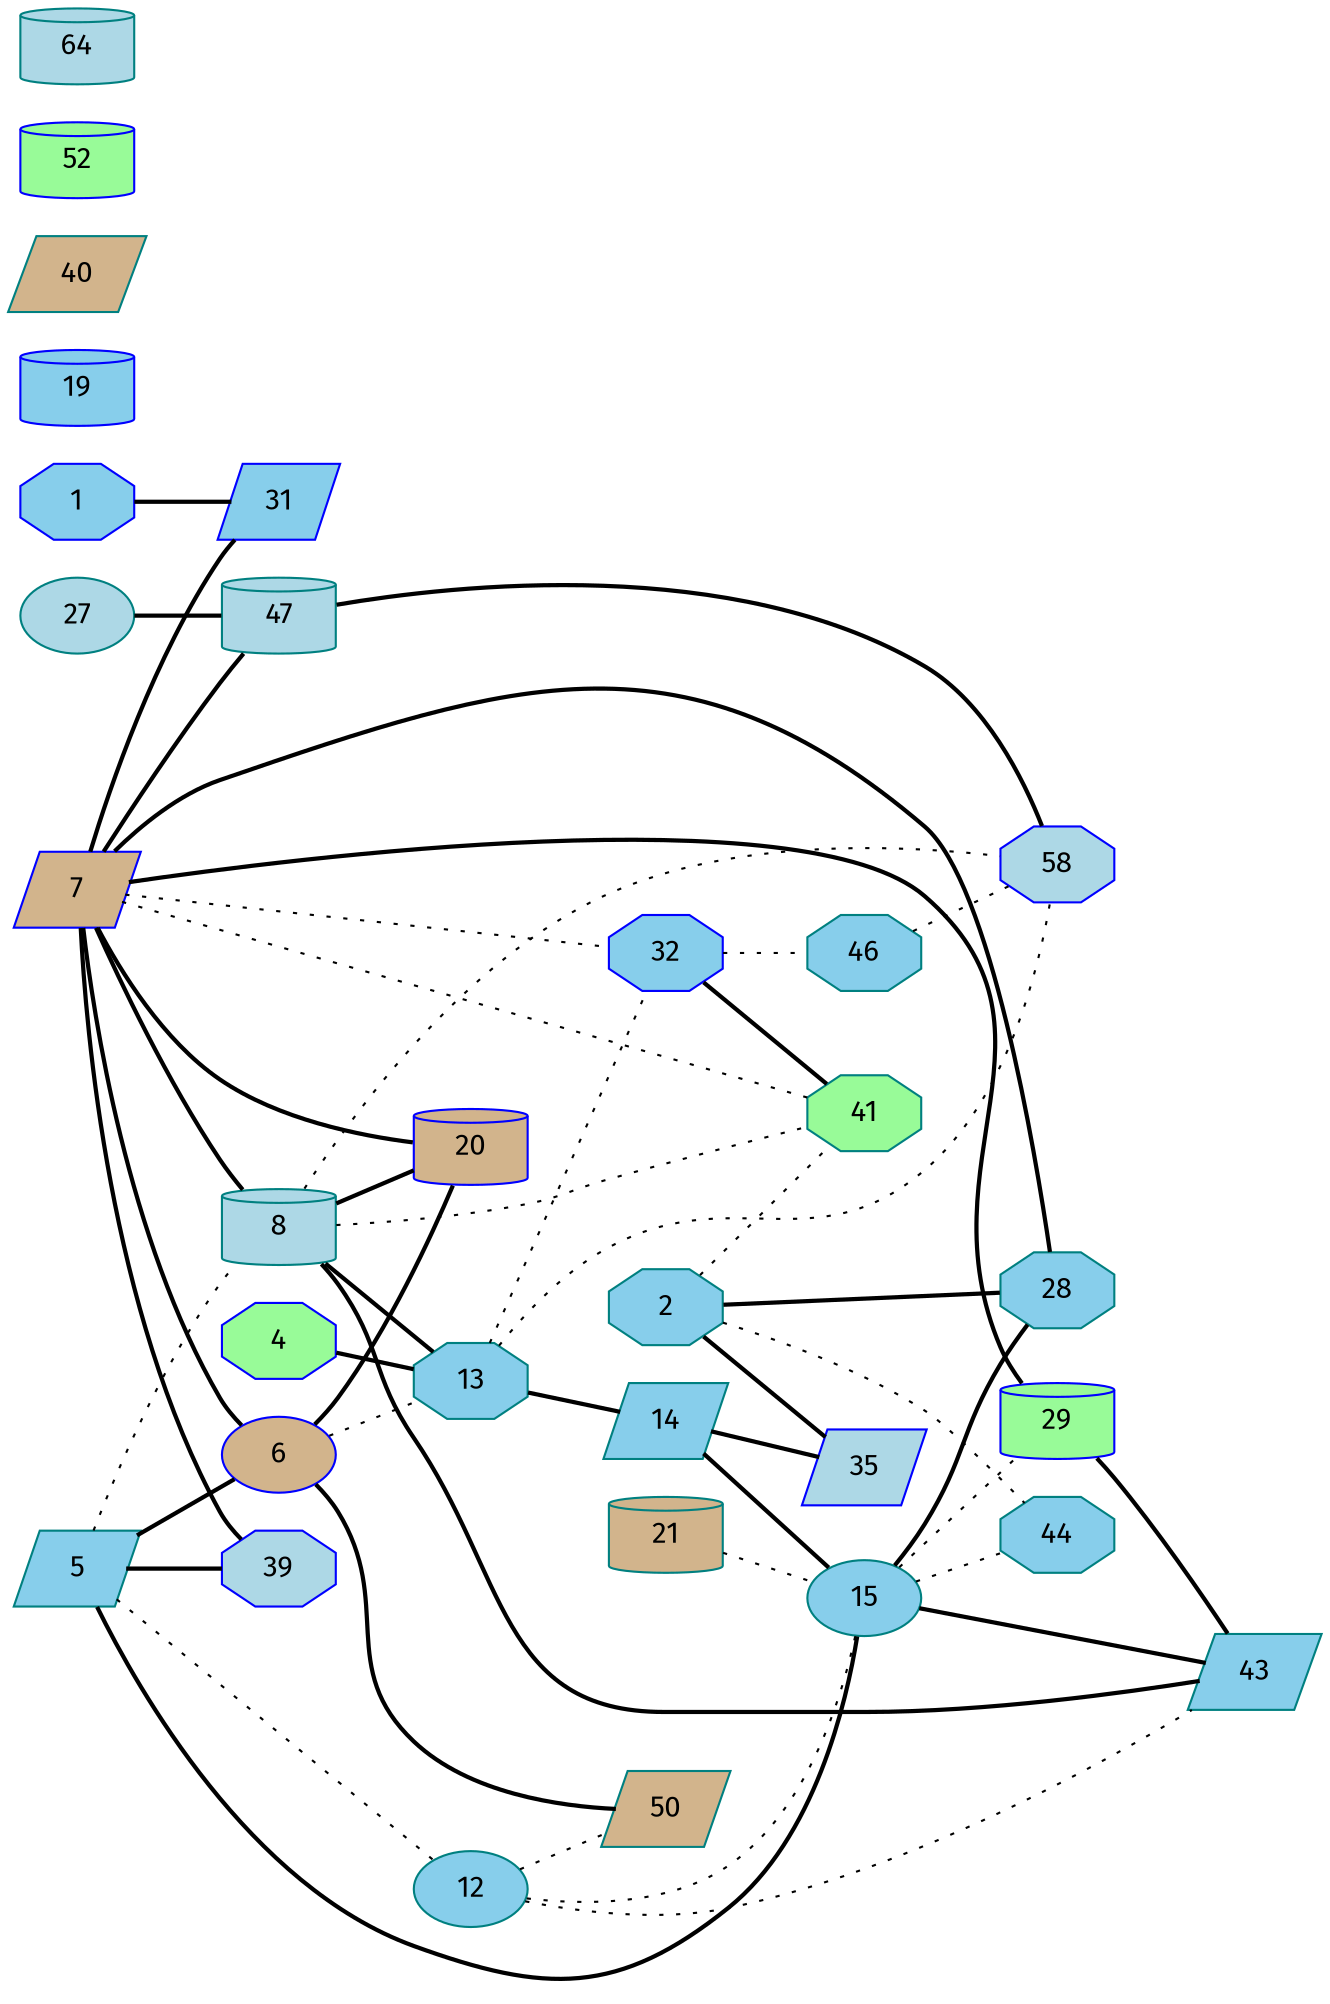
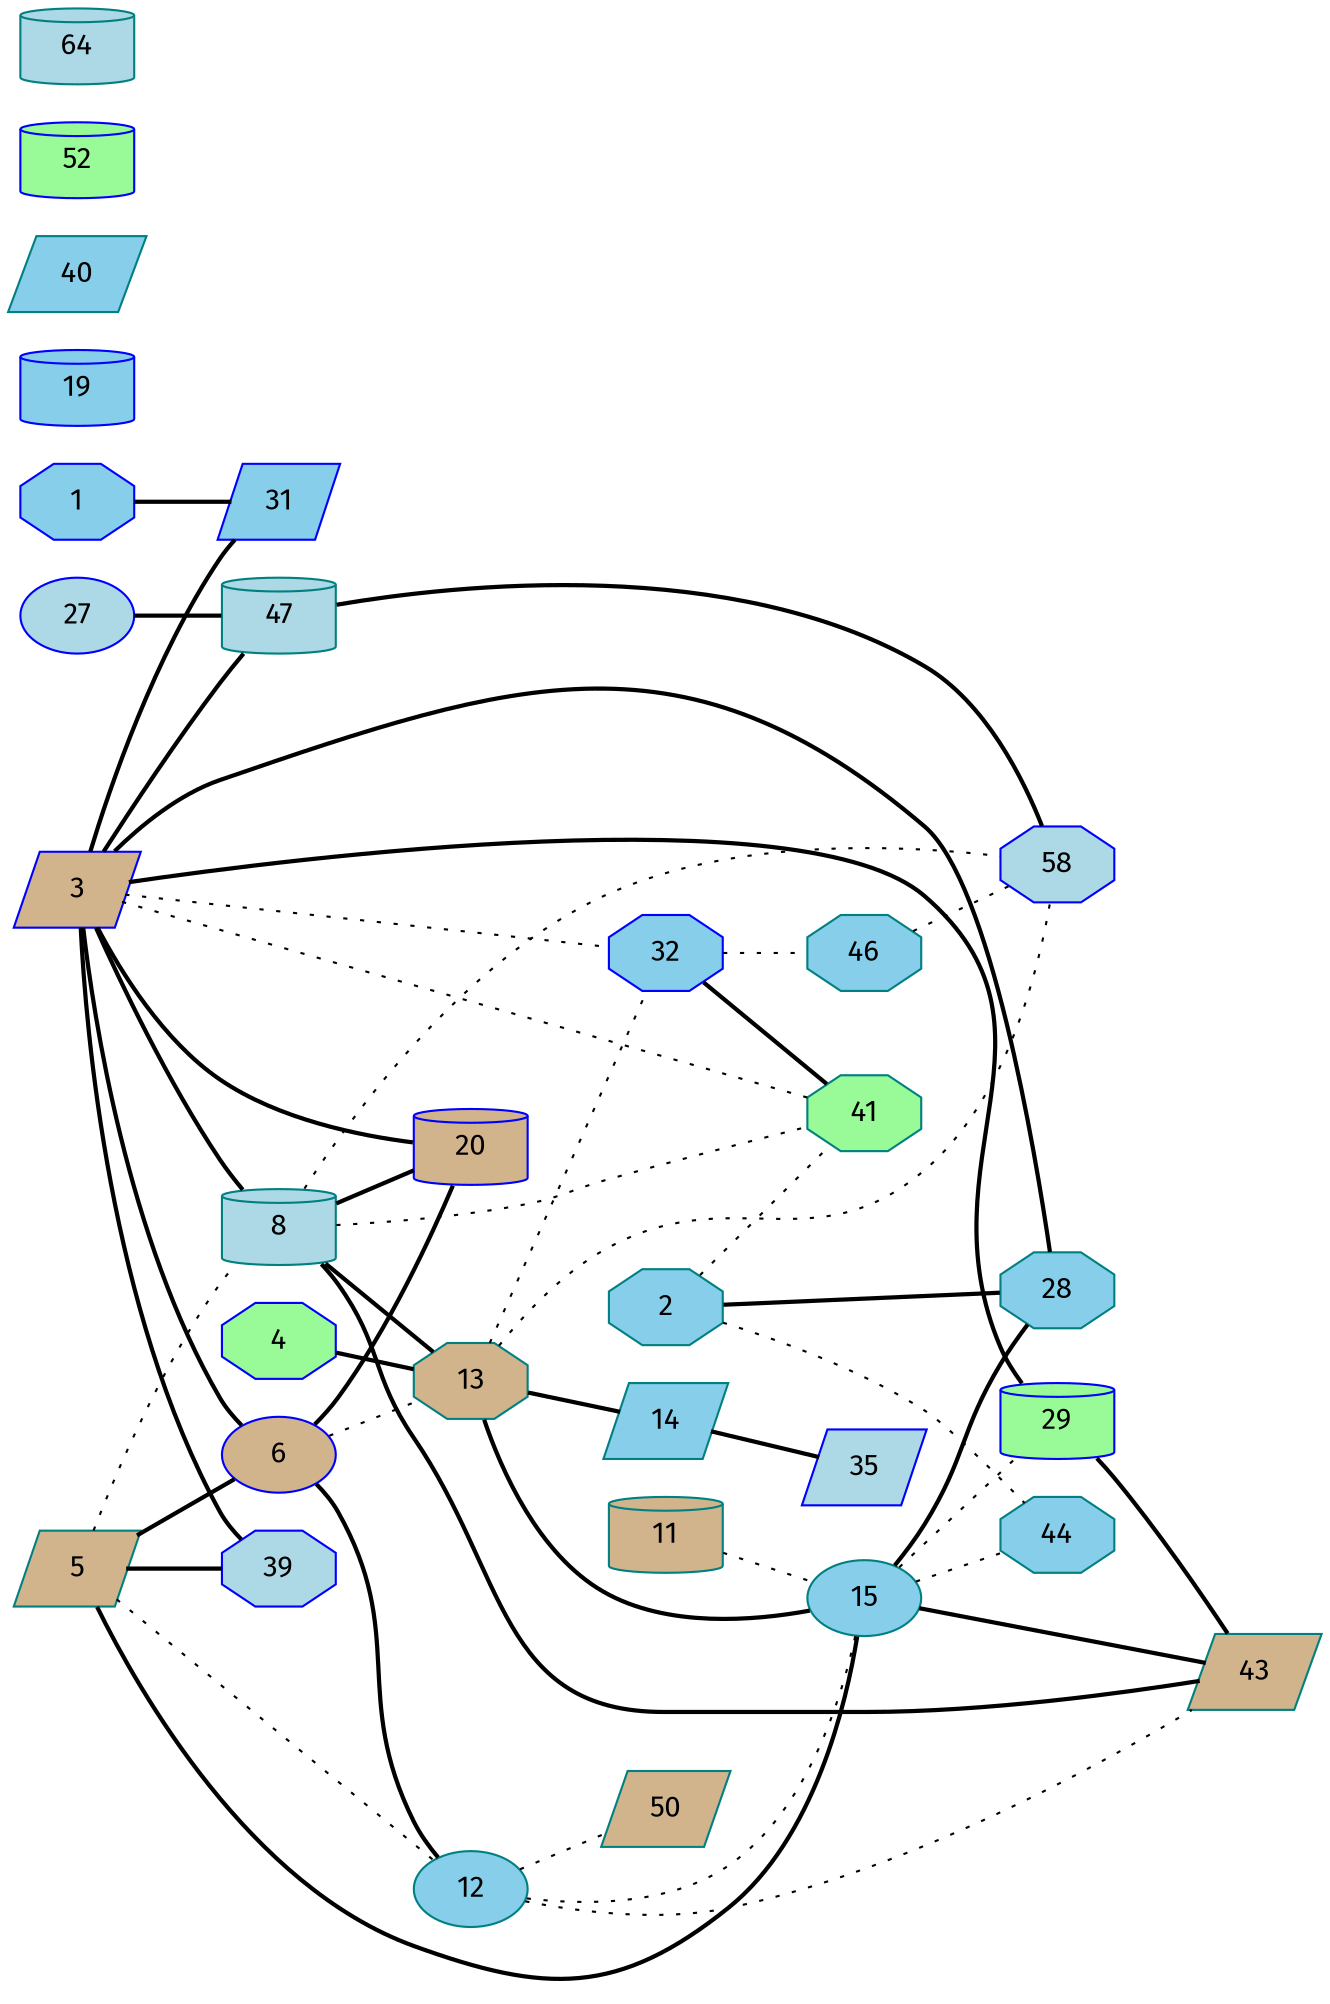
(77, 274) -> (77, 274)
(77, 616) -> (77, 616)
(77, 890) -> (77, 890)
(471, 1381) -> (471, 1381)
(765, 1387) -> none
(766, 1511) -> (602, 1591)
(666, 1535) -> (666, 1535)
(77, 1569) -> (77, 1569)
(1255, 1672) -> (1255, 1672)
(392, 1717) -> (379, 1670)
